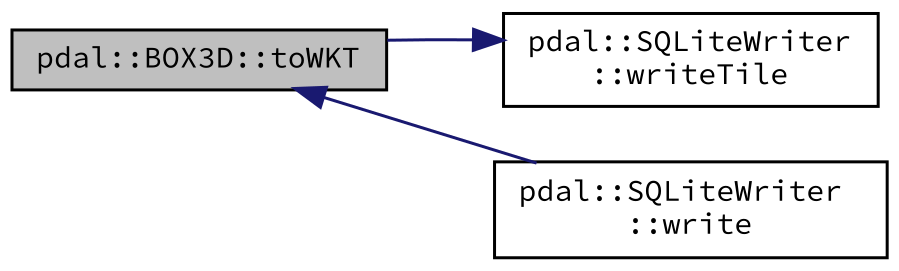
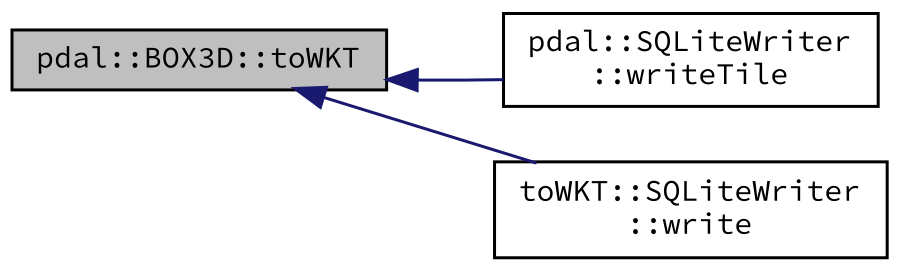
(430, 40) -> (461, 80)
(691, 210) -> (691, 210)
